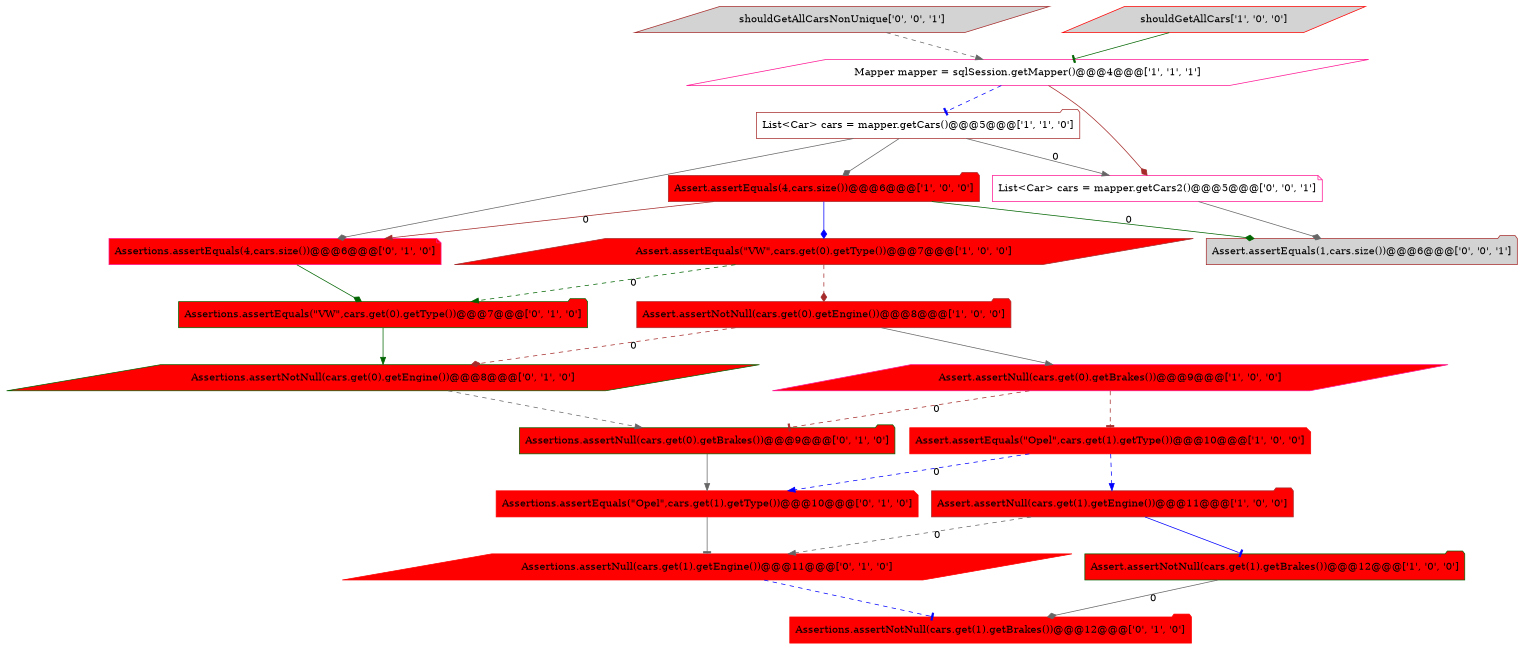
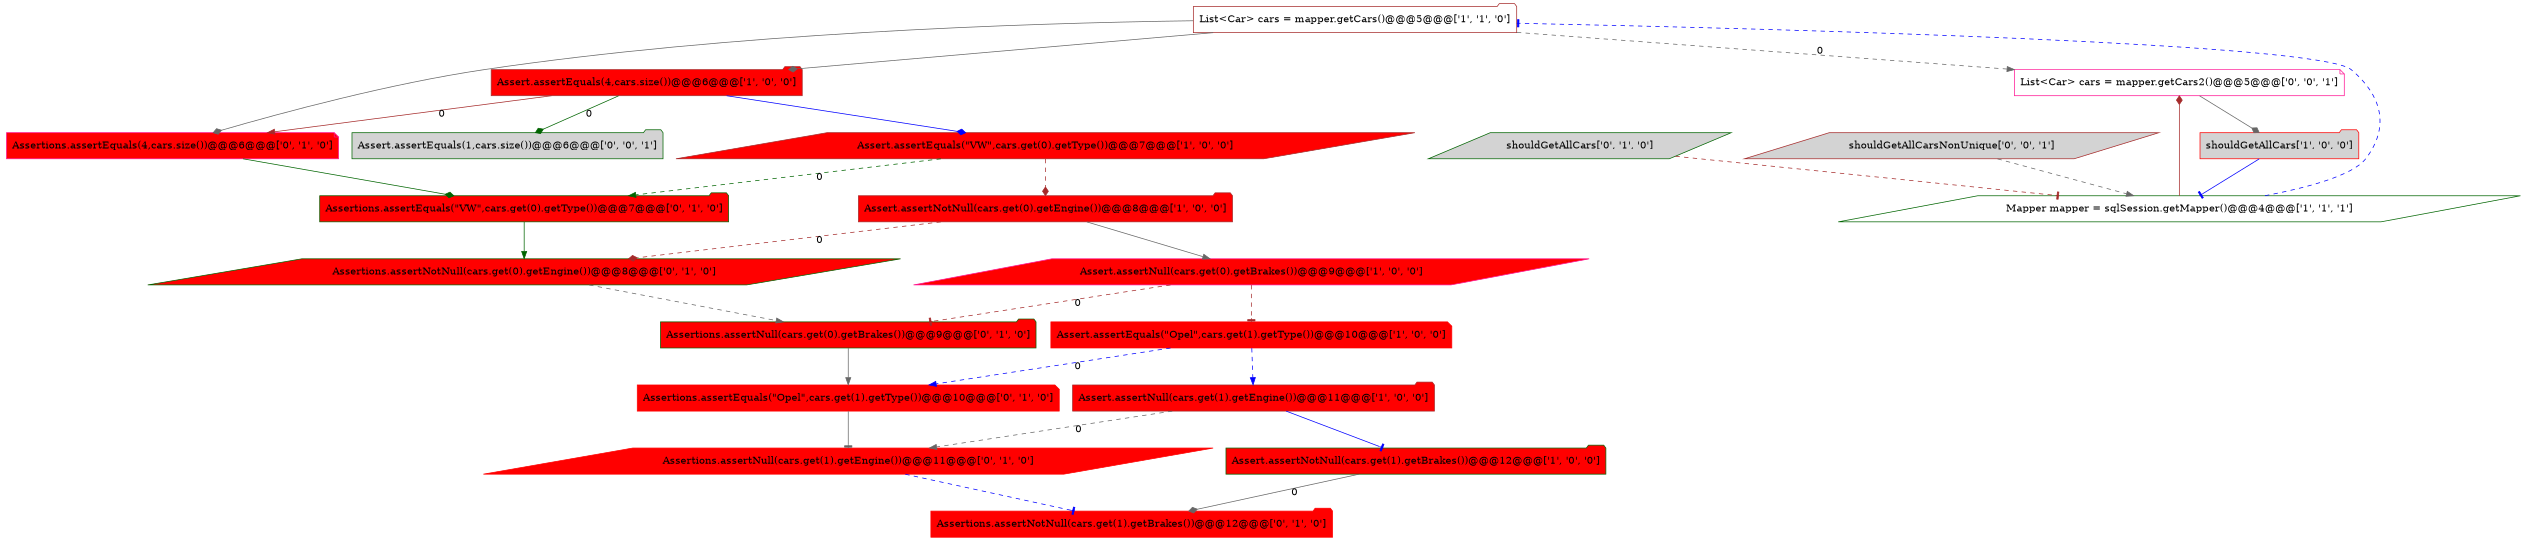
(1214, 20) -> (2279, 146)
(1123, 45) -> (2231, 176)
(1028, 73) -> (2179, 209)
none -> (1580, 146)
(1034, 156) -> (1762, 51)
(1255, 219) -> (2226, 112)
(1362, 252) -> (508, 146)
